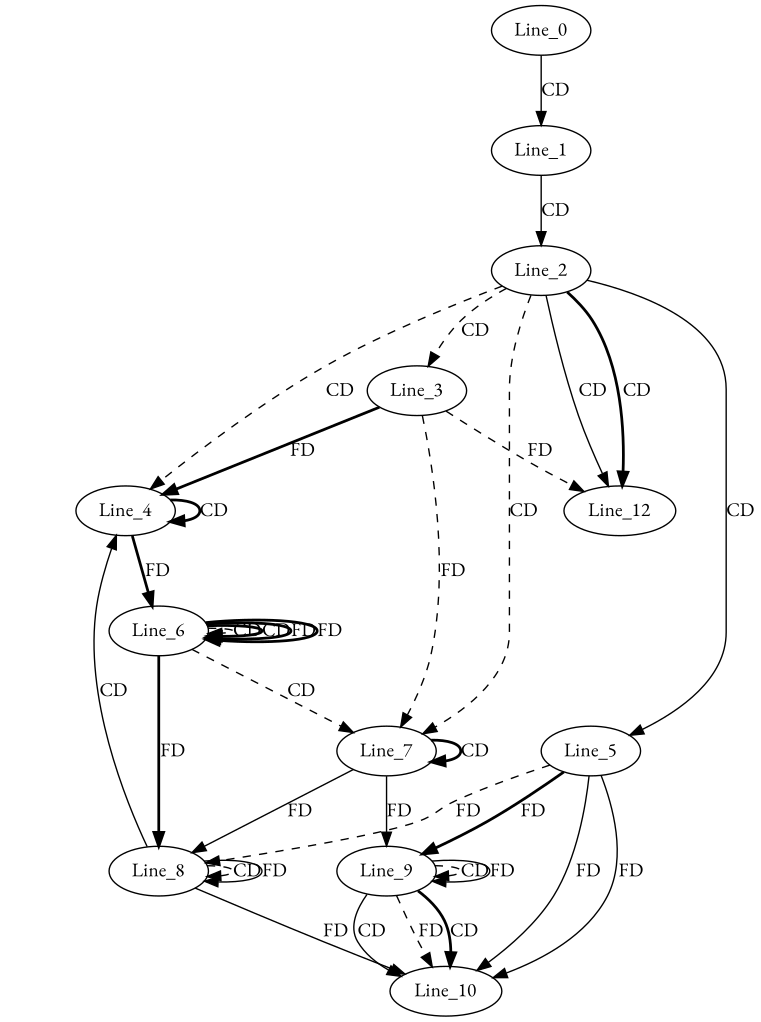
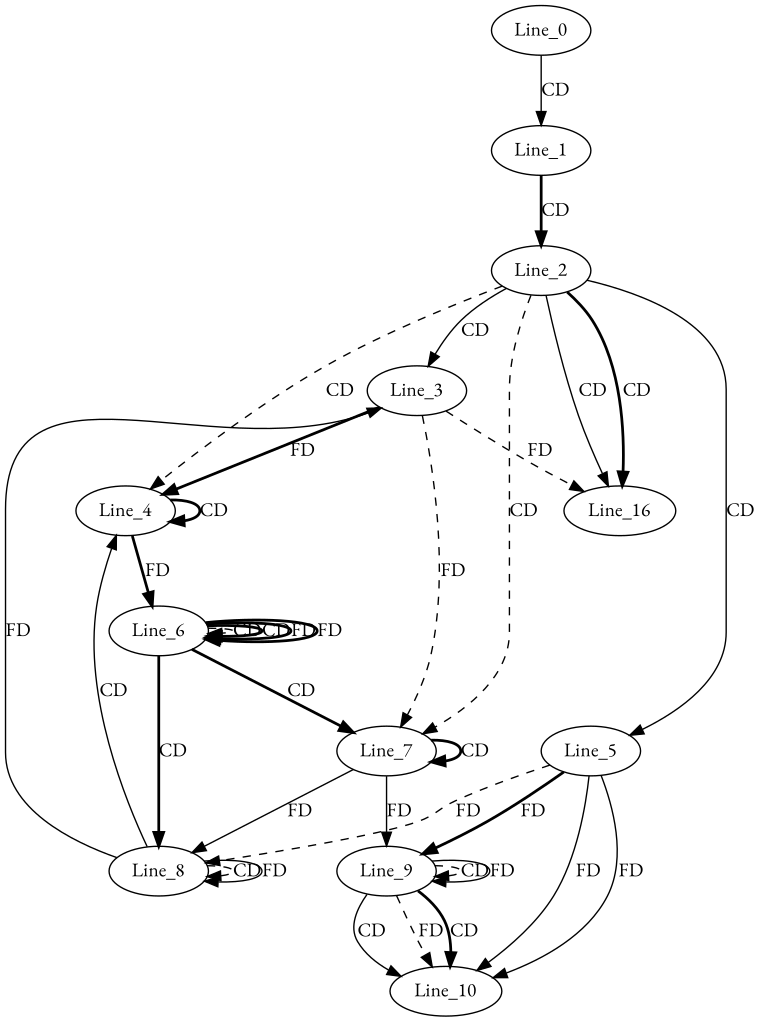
(541, 204) -> (541, 204)
(466, 316) -> (466, 316)
(620, 511) -> (620, 511)
(266, 688) -> (266, 688)
(173, 751) -> (173, 751)
(293, 929) -> (7, 503)
